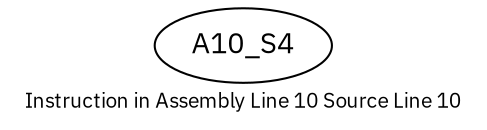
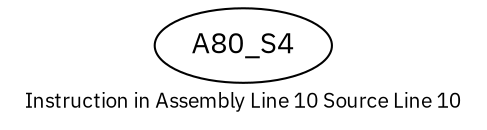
(243, 46) -> (243, 46)
